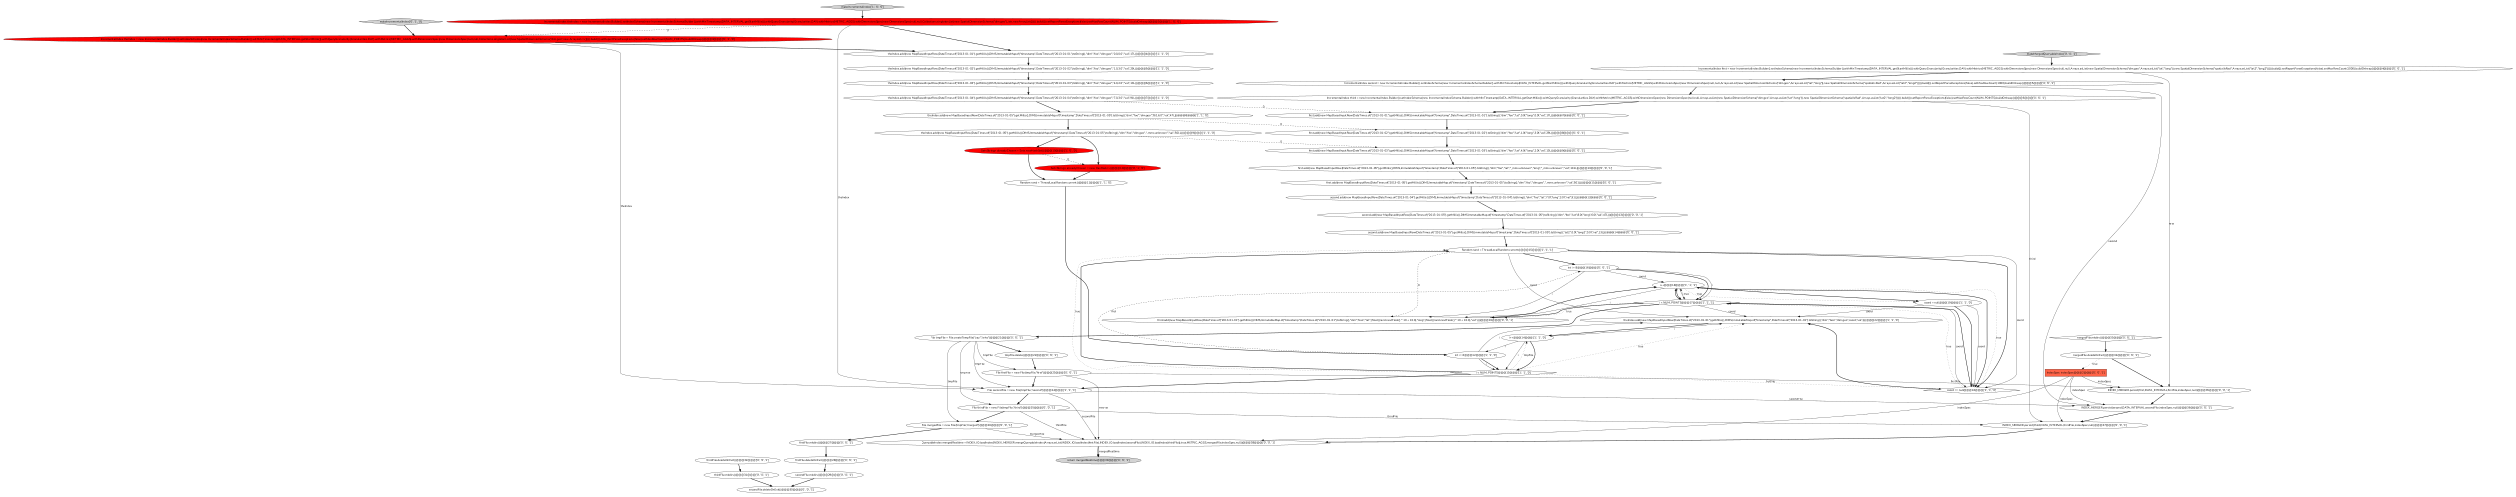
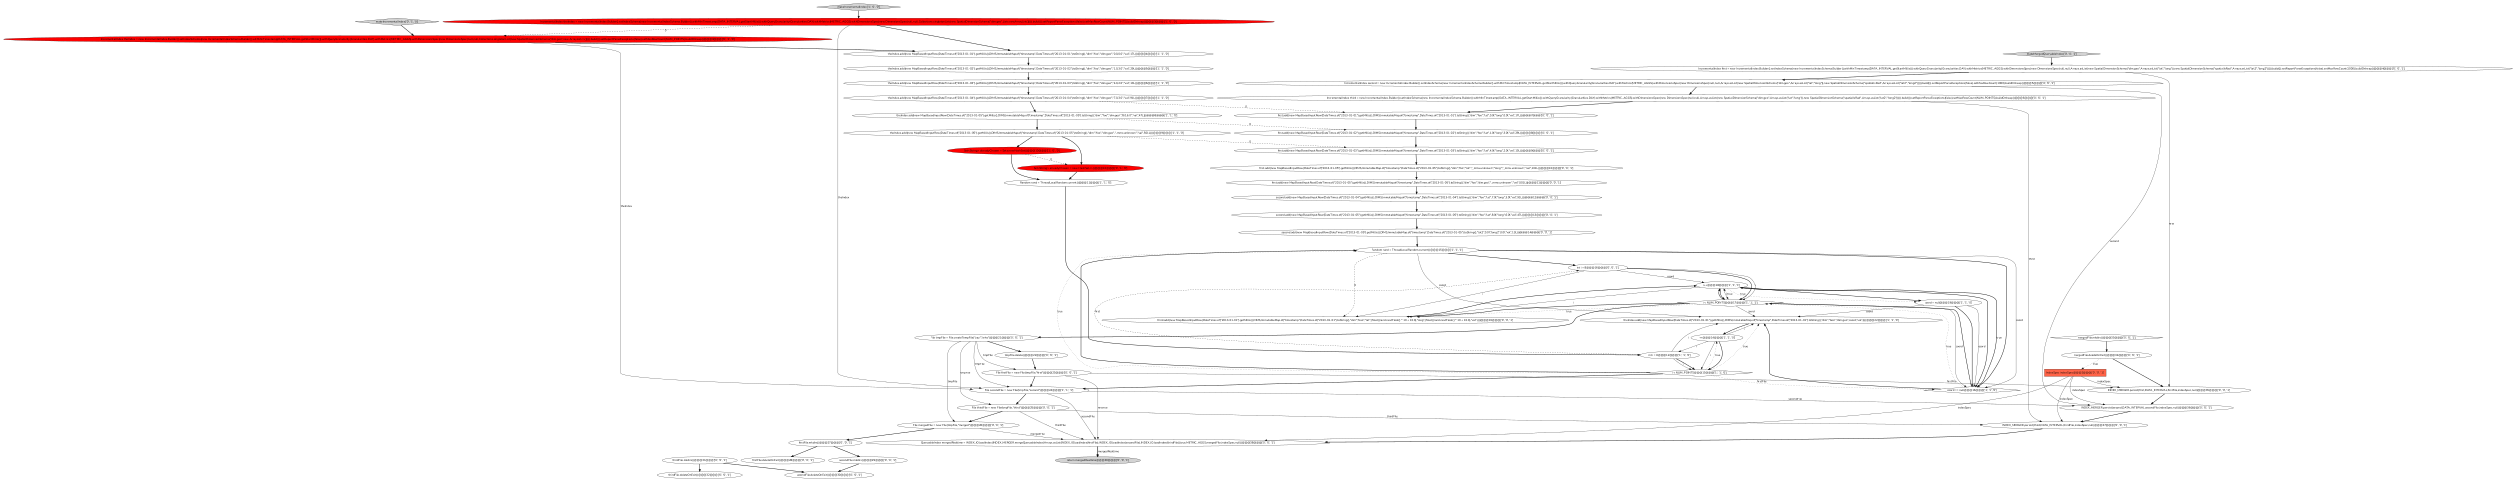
(1896, 290) -> (1916, 291)
(1529, 355) -> (1718, 355)
(739, 467) -> (700, 467)
(825, 467) -> (846, 451)
